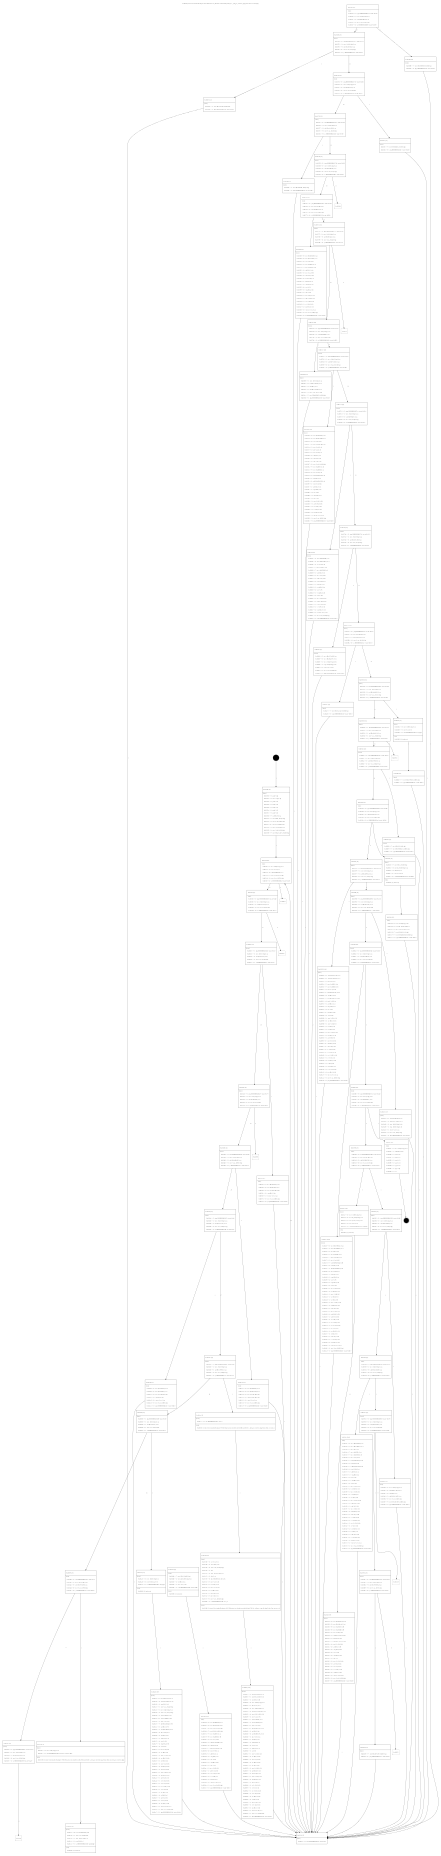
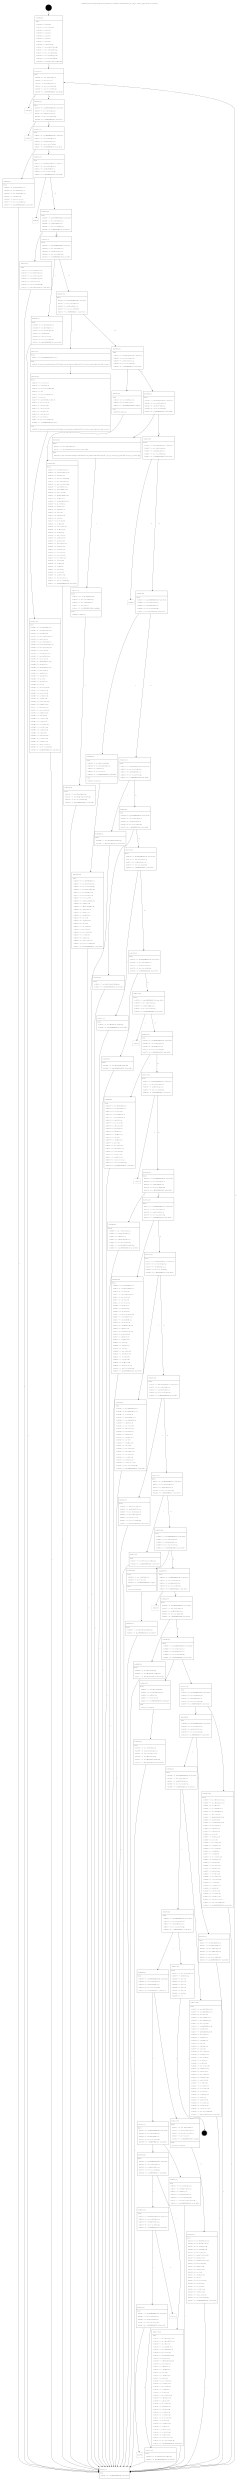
none -> (152, 602)
none -> (79, 795)
